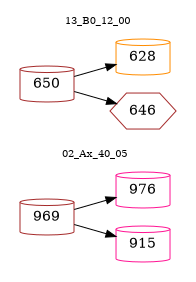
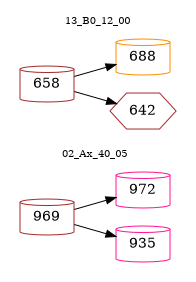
(143, 57) -> (143, 57)
(47, 84) -> (47, 84)
(143, 111) -> (143, 111)
(143, 190) -> (143, 190)
(143, 244) -> (143, 244)
